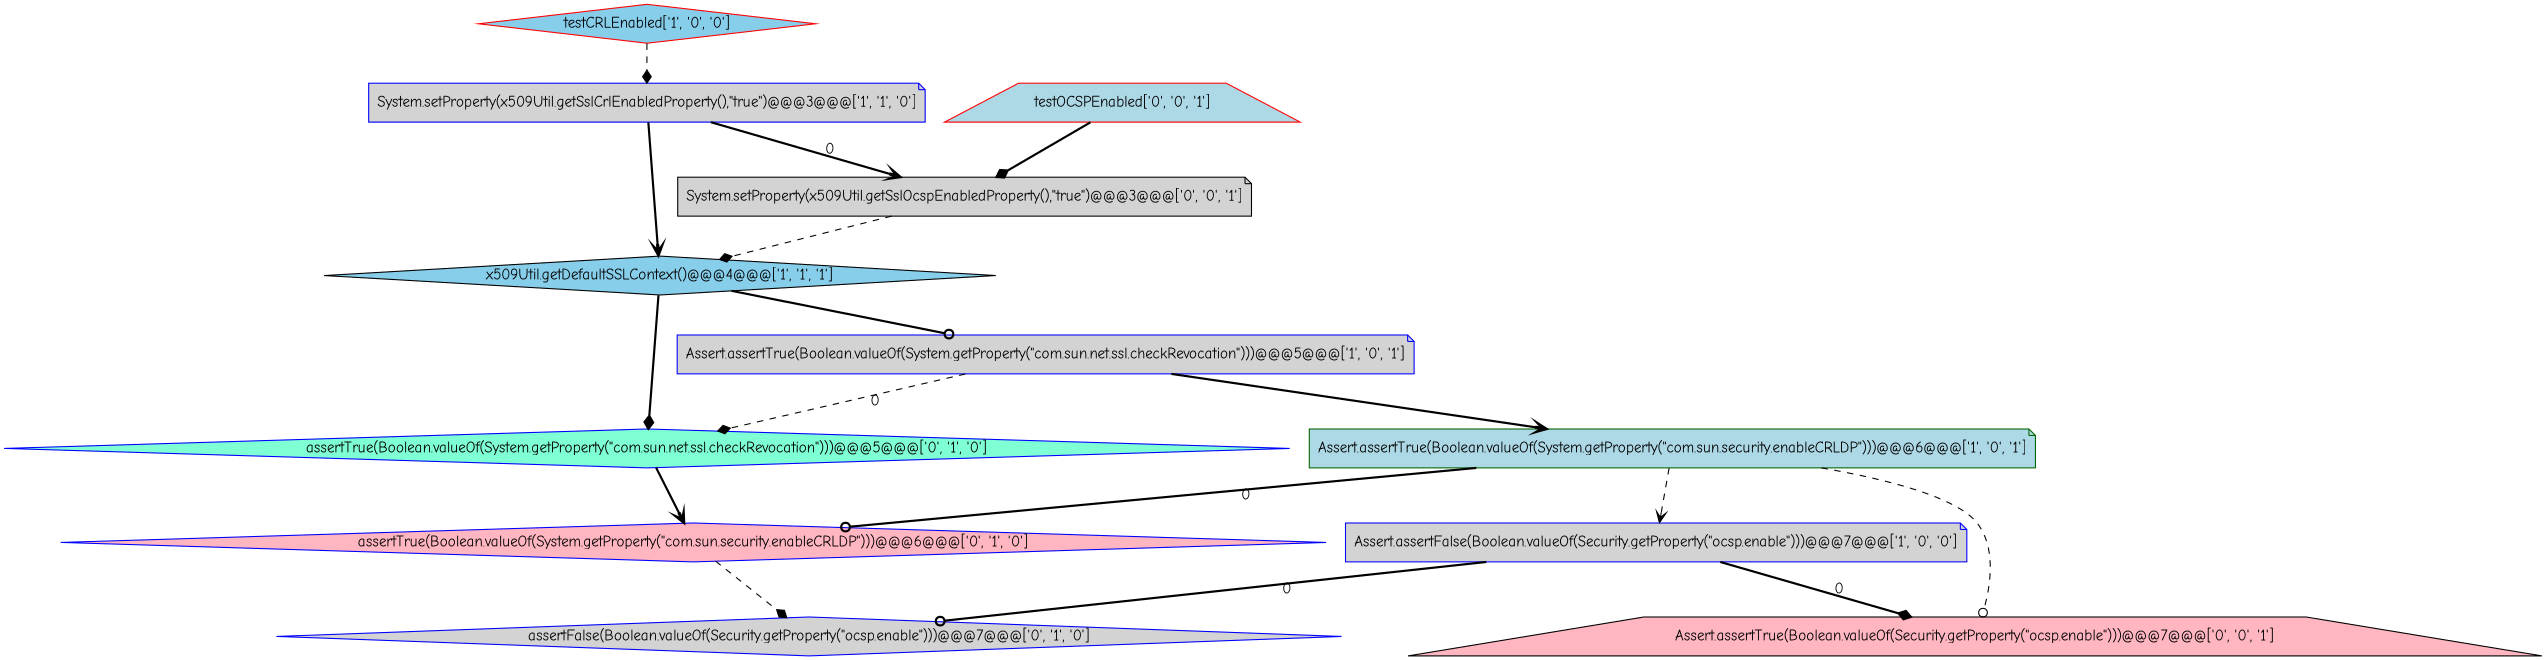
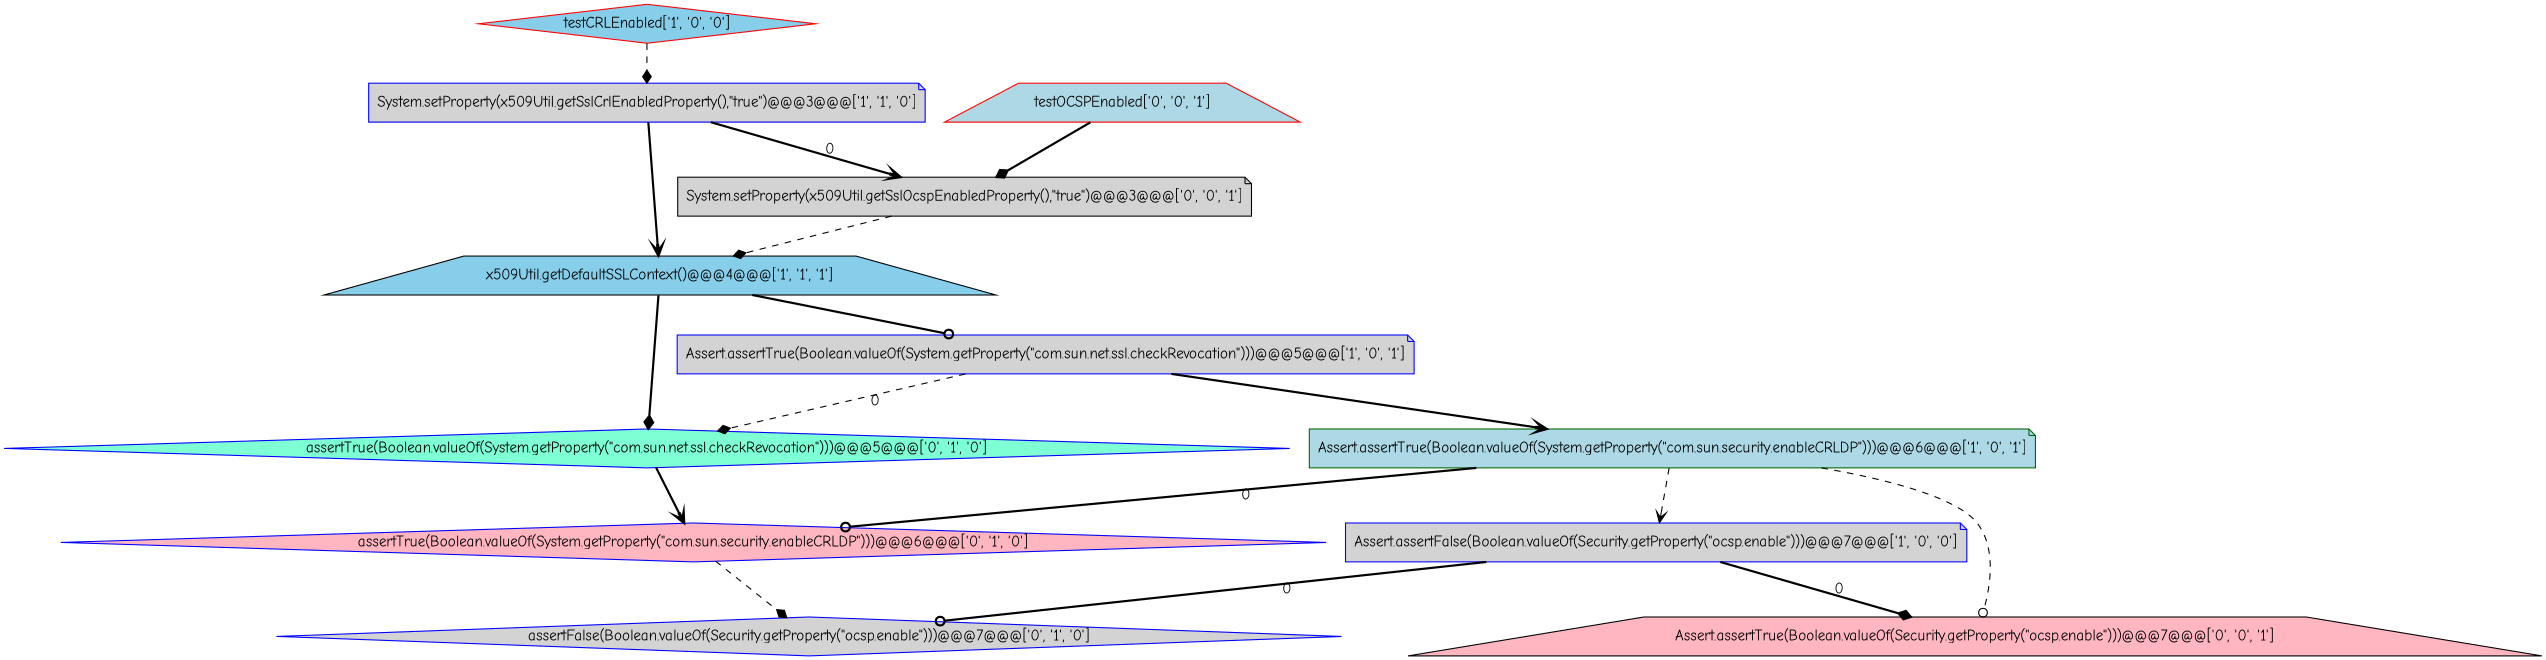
(660, 276) -> (660, 276)
